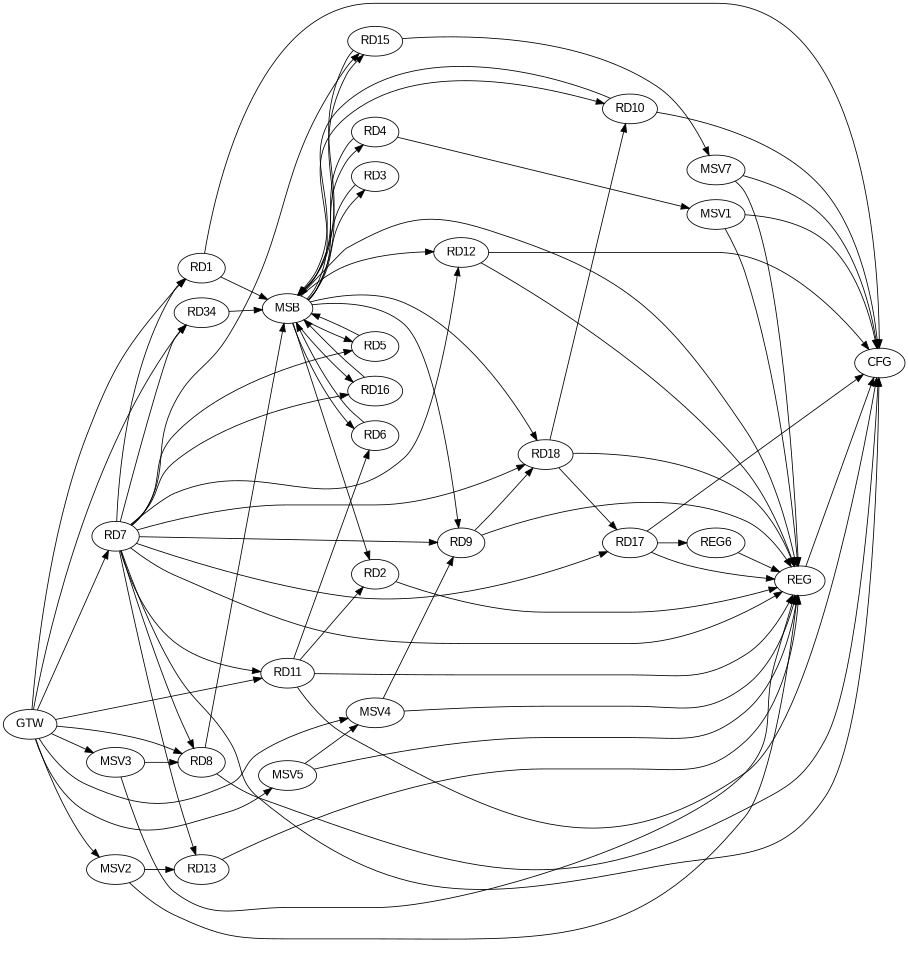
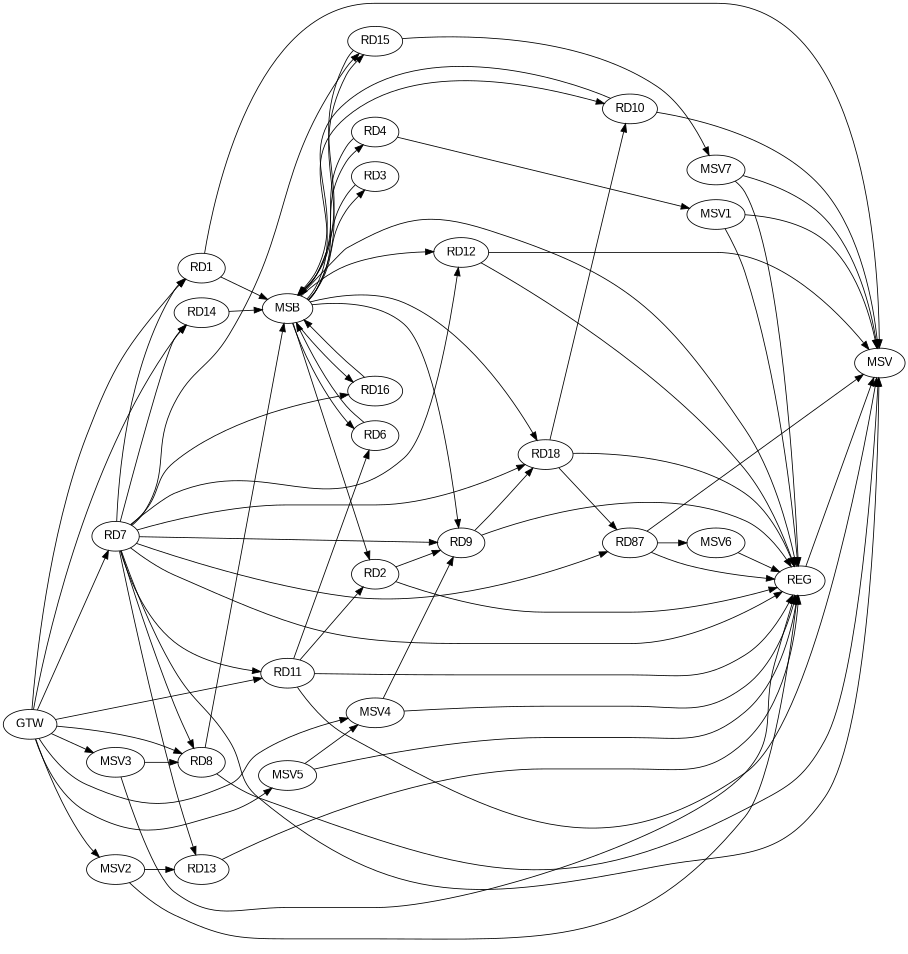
(202, 313) -> (202, 313)
(375, 346) -> none
(880, 363) -> (880, 363)
(630, 543) -> (630, 543)
(716, 543) -> (716, 543)
none -> (414, 560)
